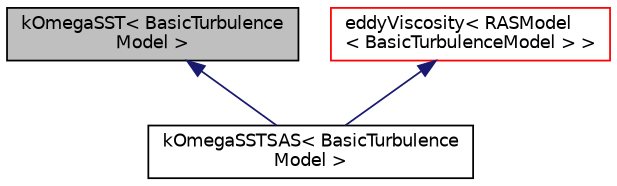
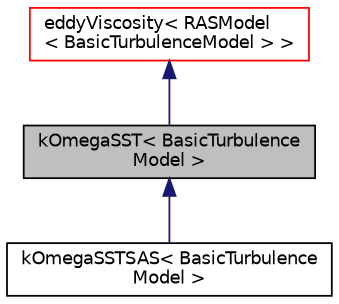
(383, 98) -> (169, 102)
